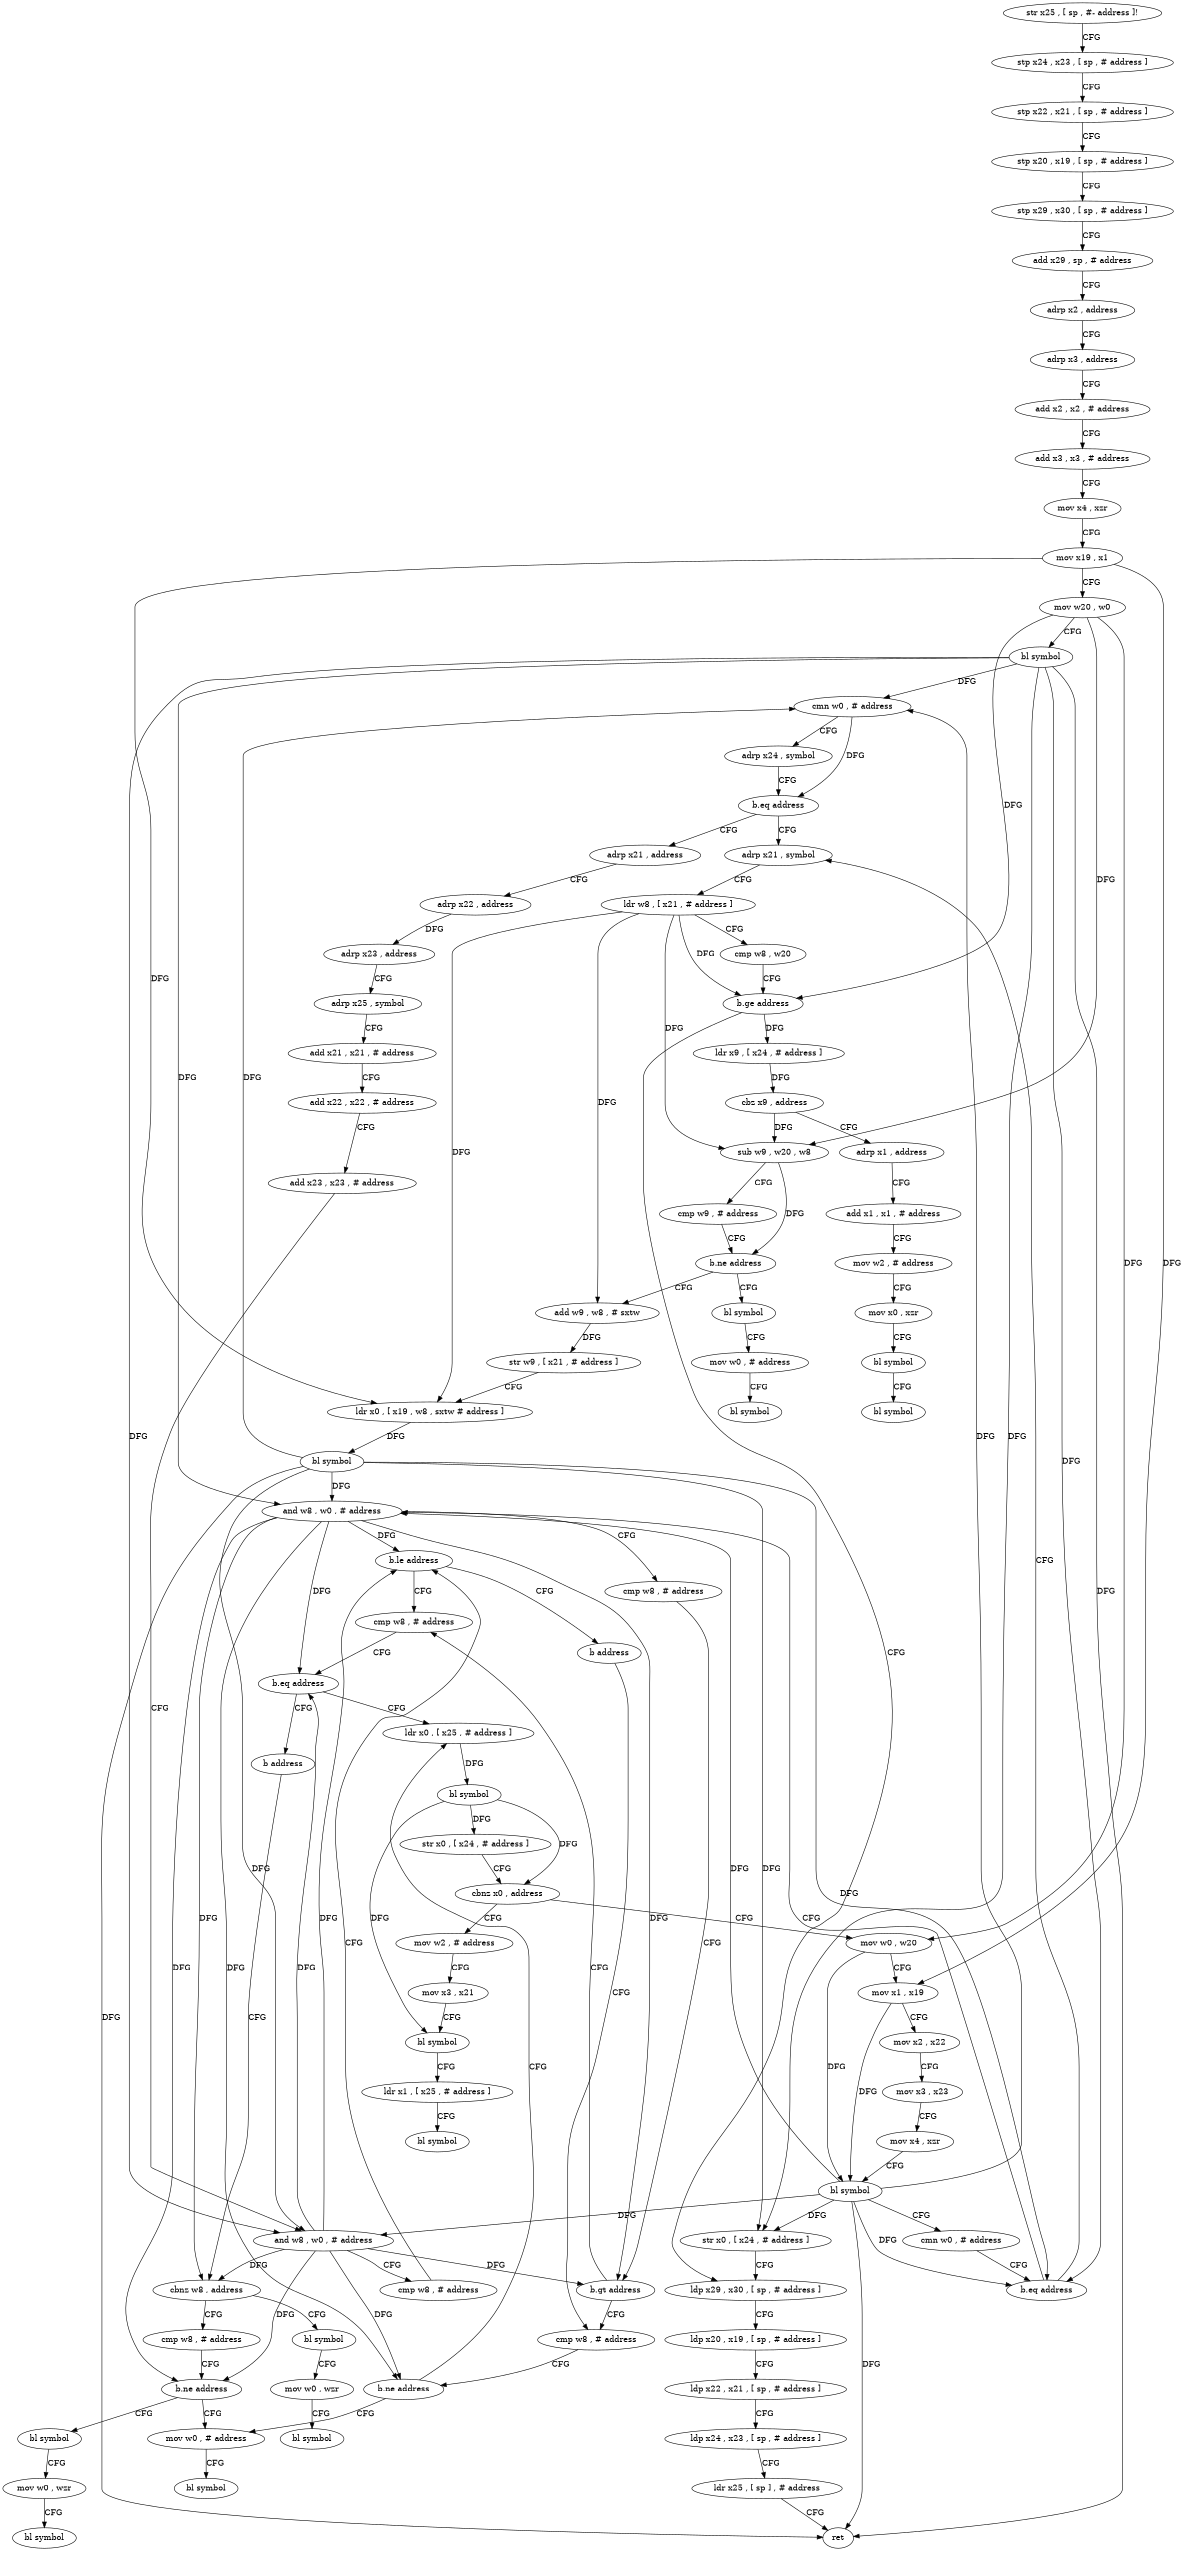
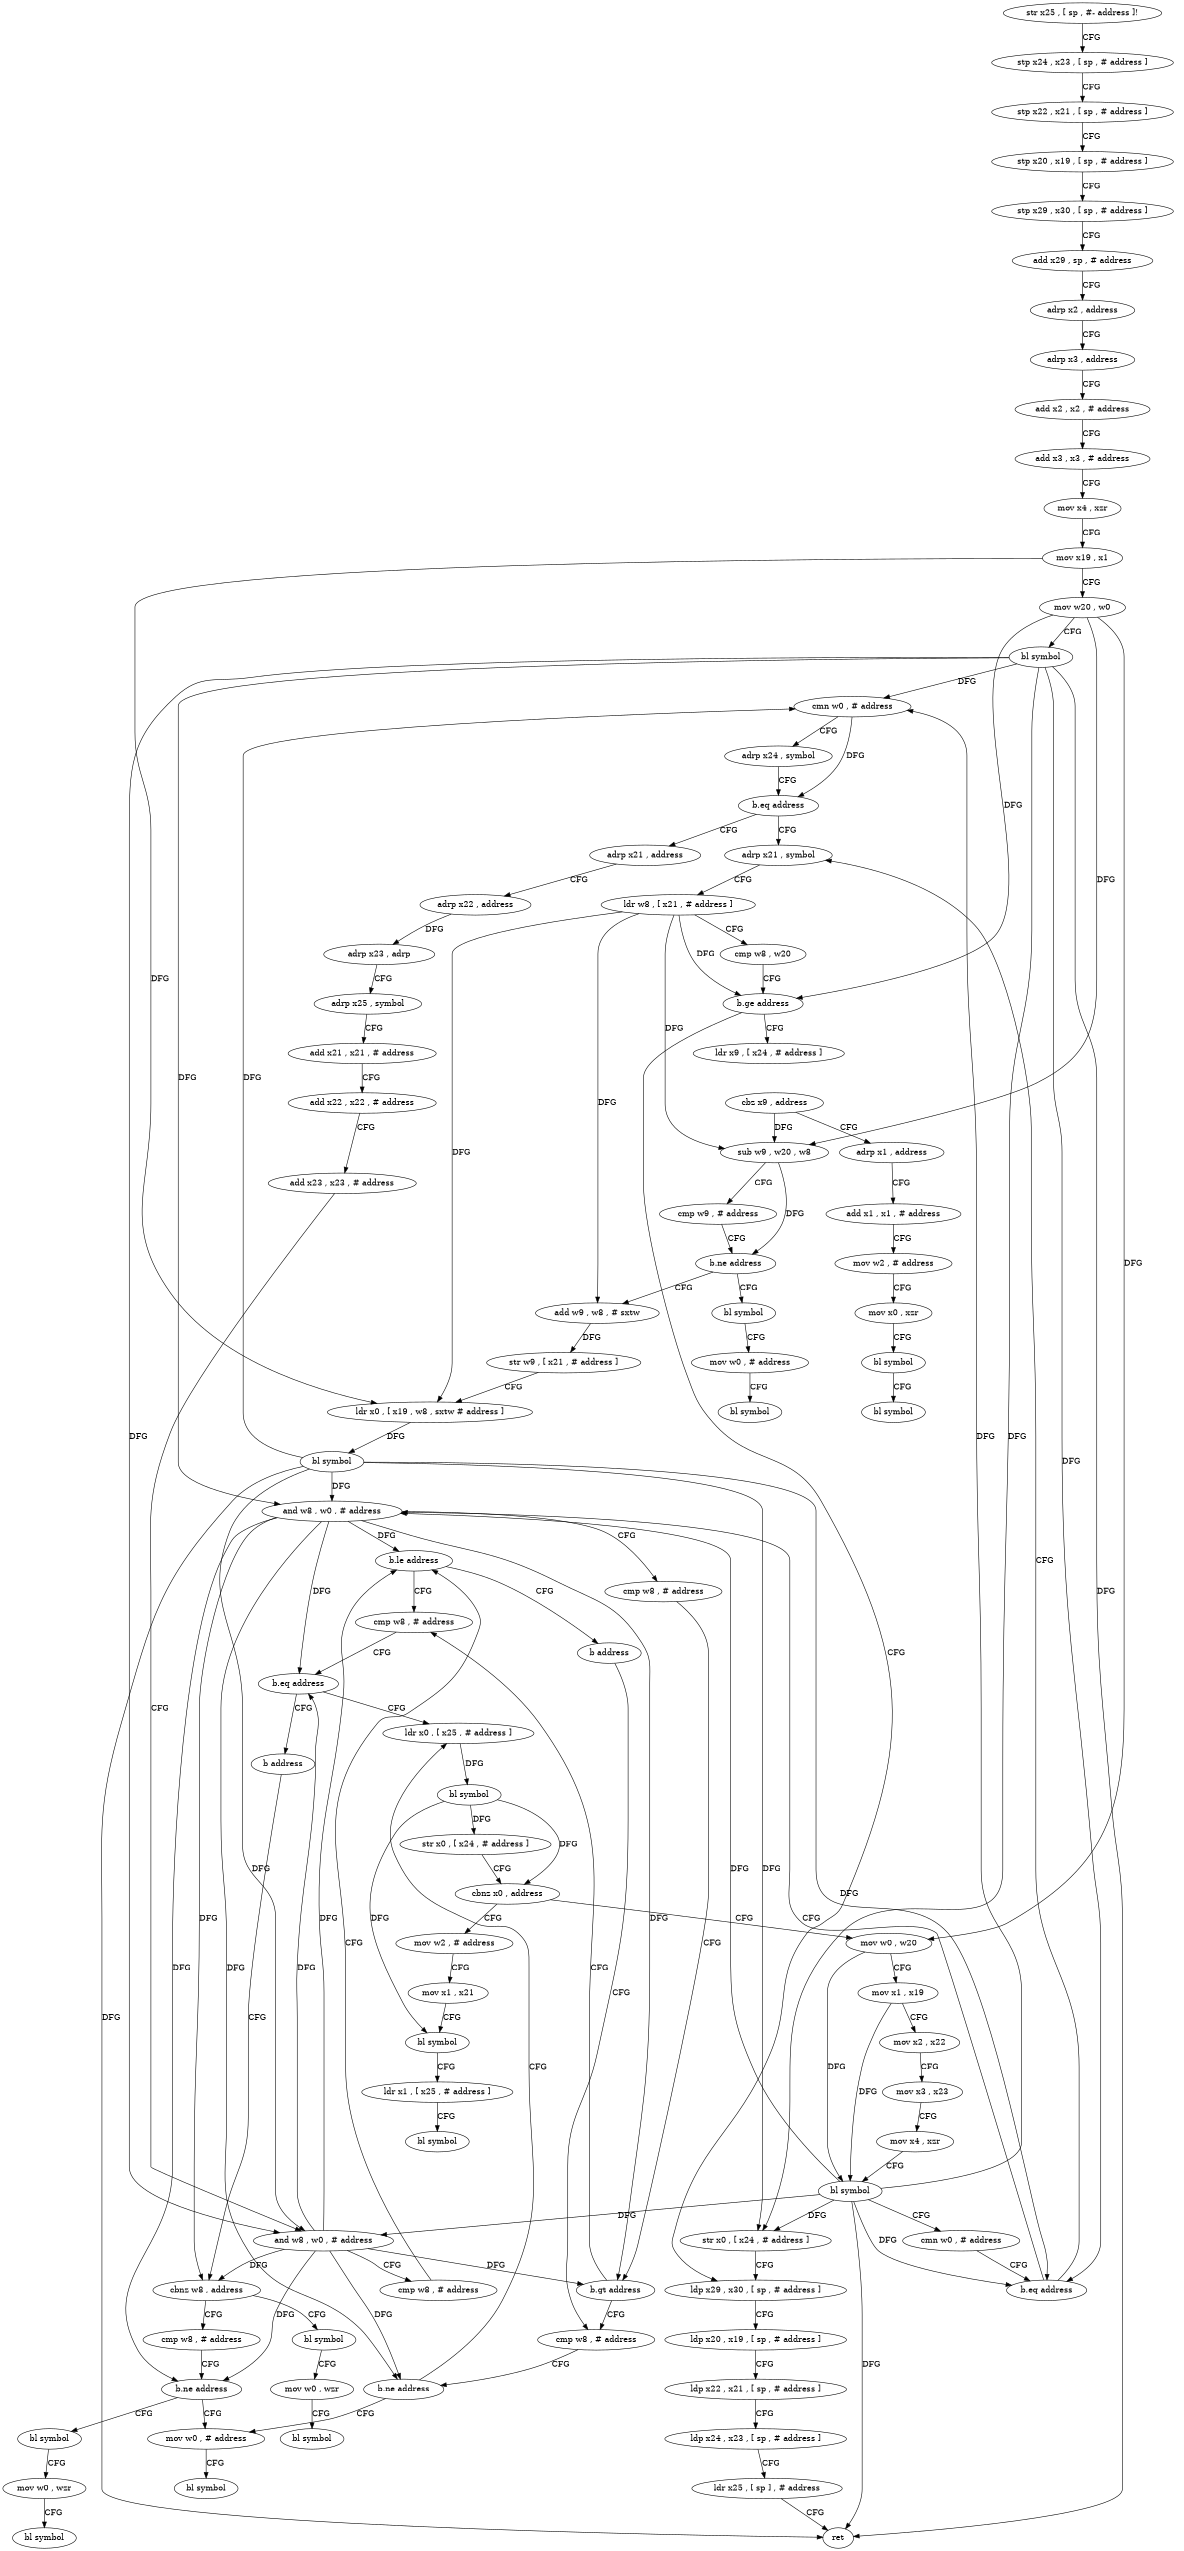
(379, 954) -> (379, 954)
(775, 1029) -> (775, 1029)
(771, 1075) -> none
(1161, 1314) -> none
(448, 1993) -> (448, 1993)
